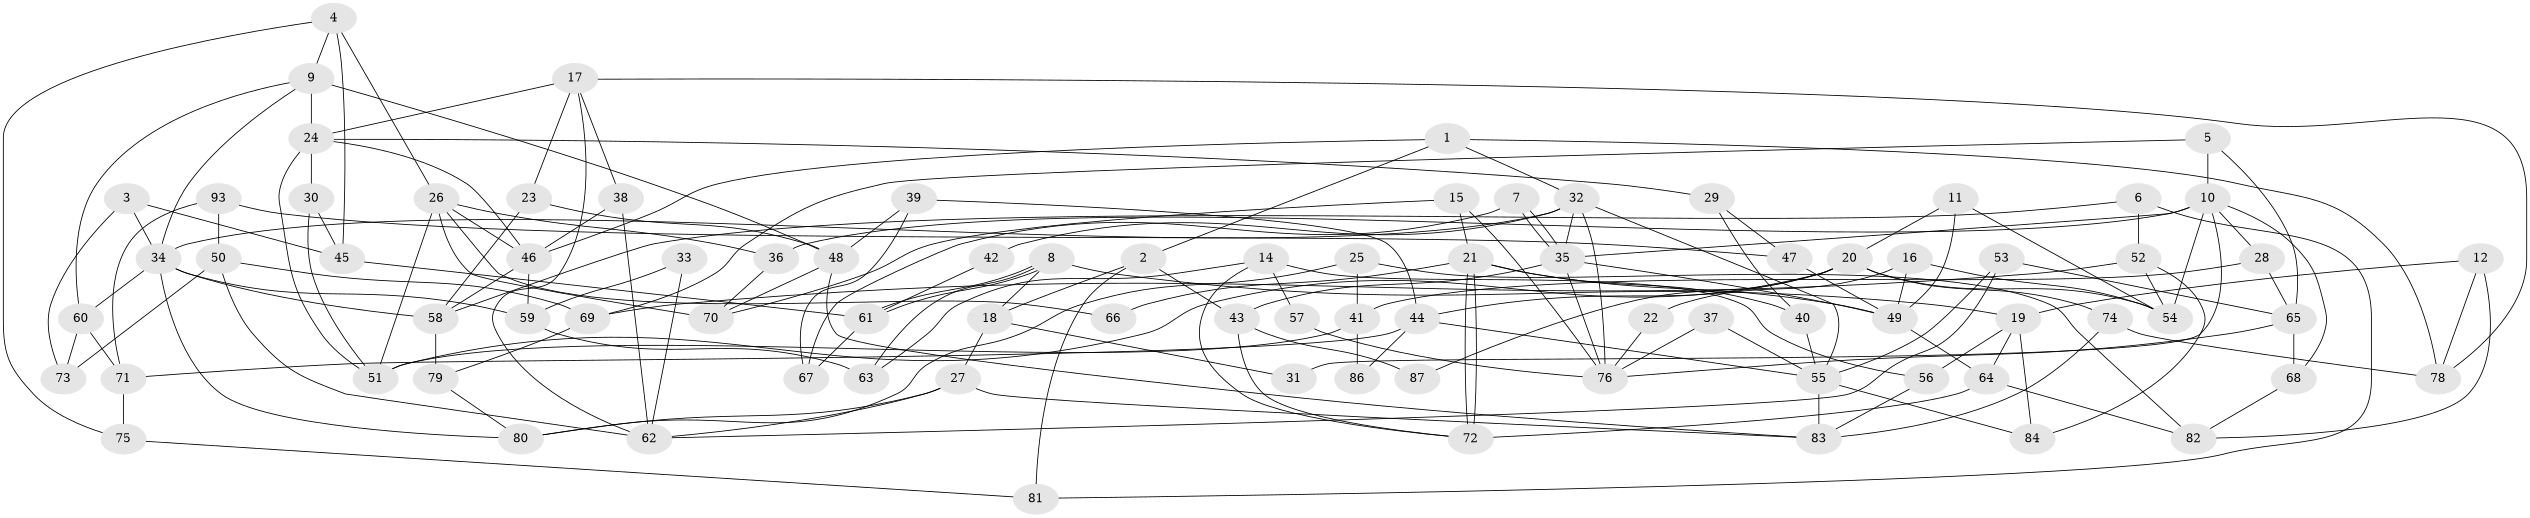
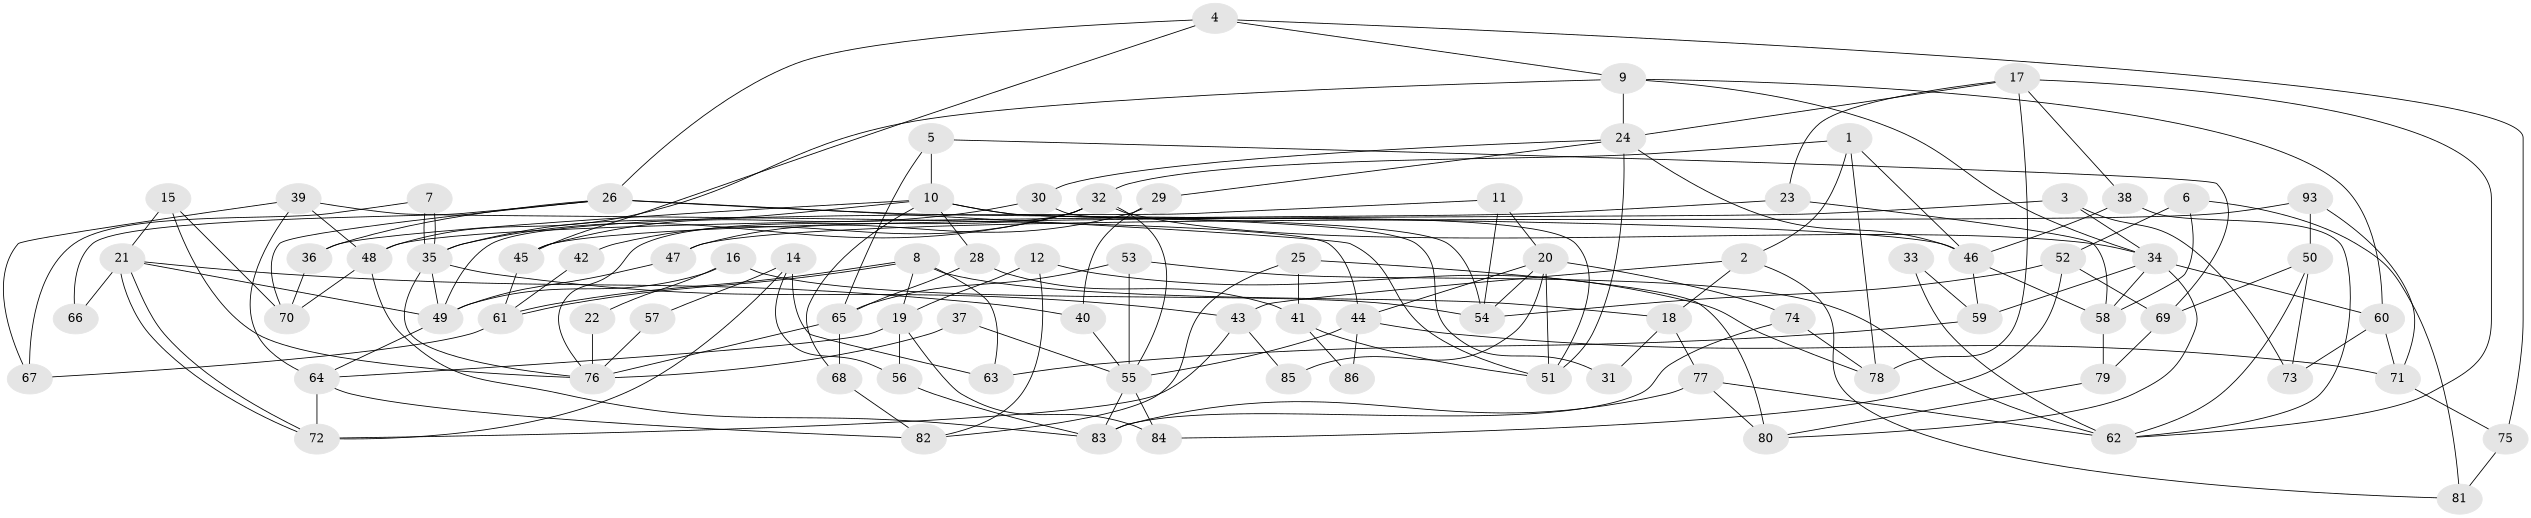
none -> (251, 297)
(958, 379) -> (1701, 379)
(1417, 379) -> (1289, 379)
